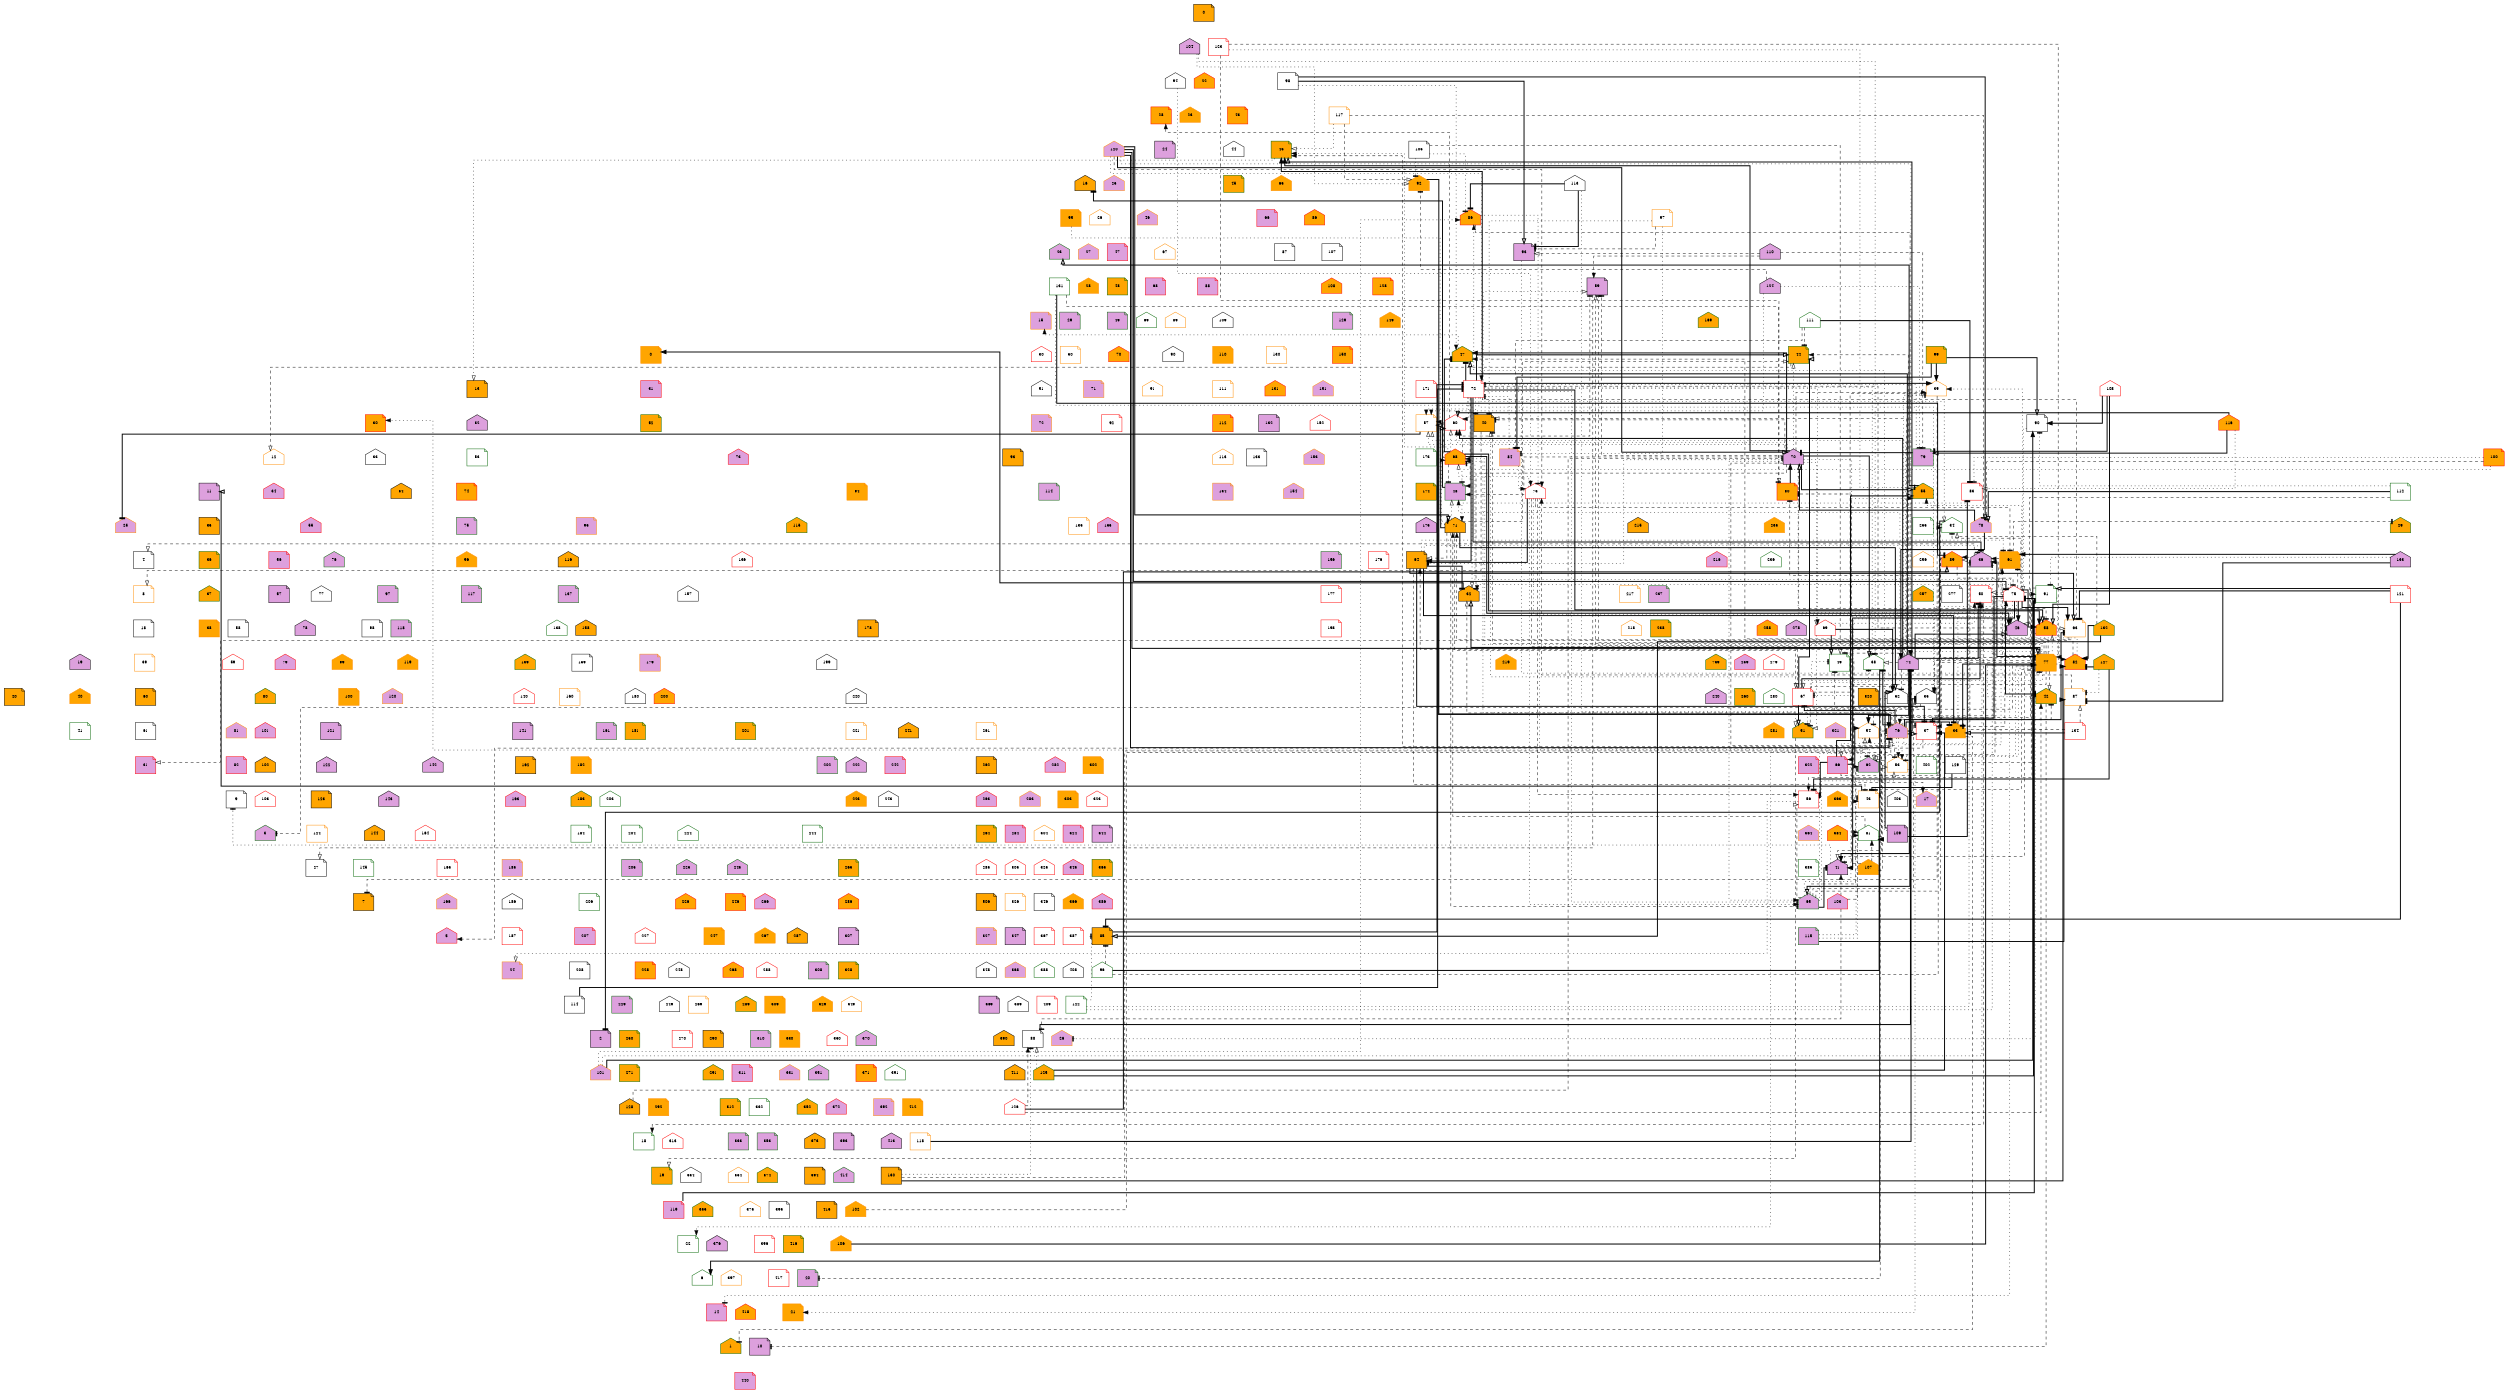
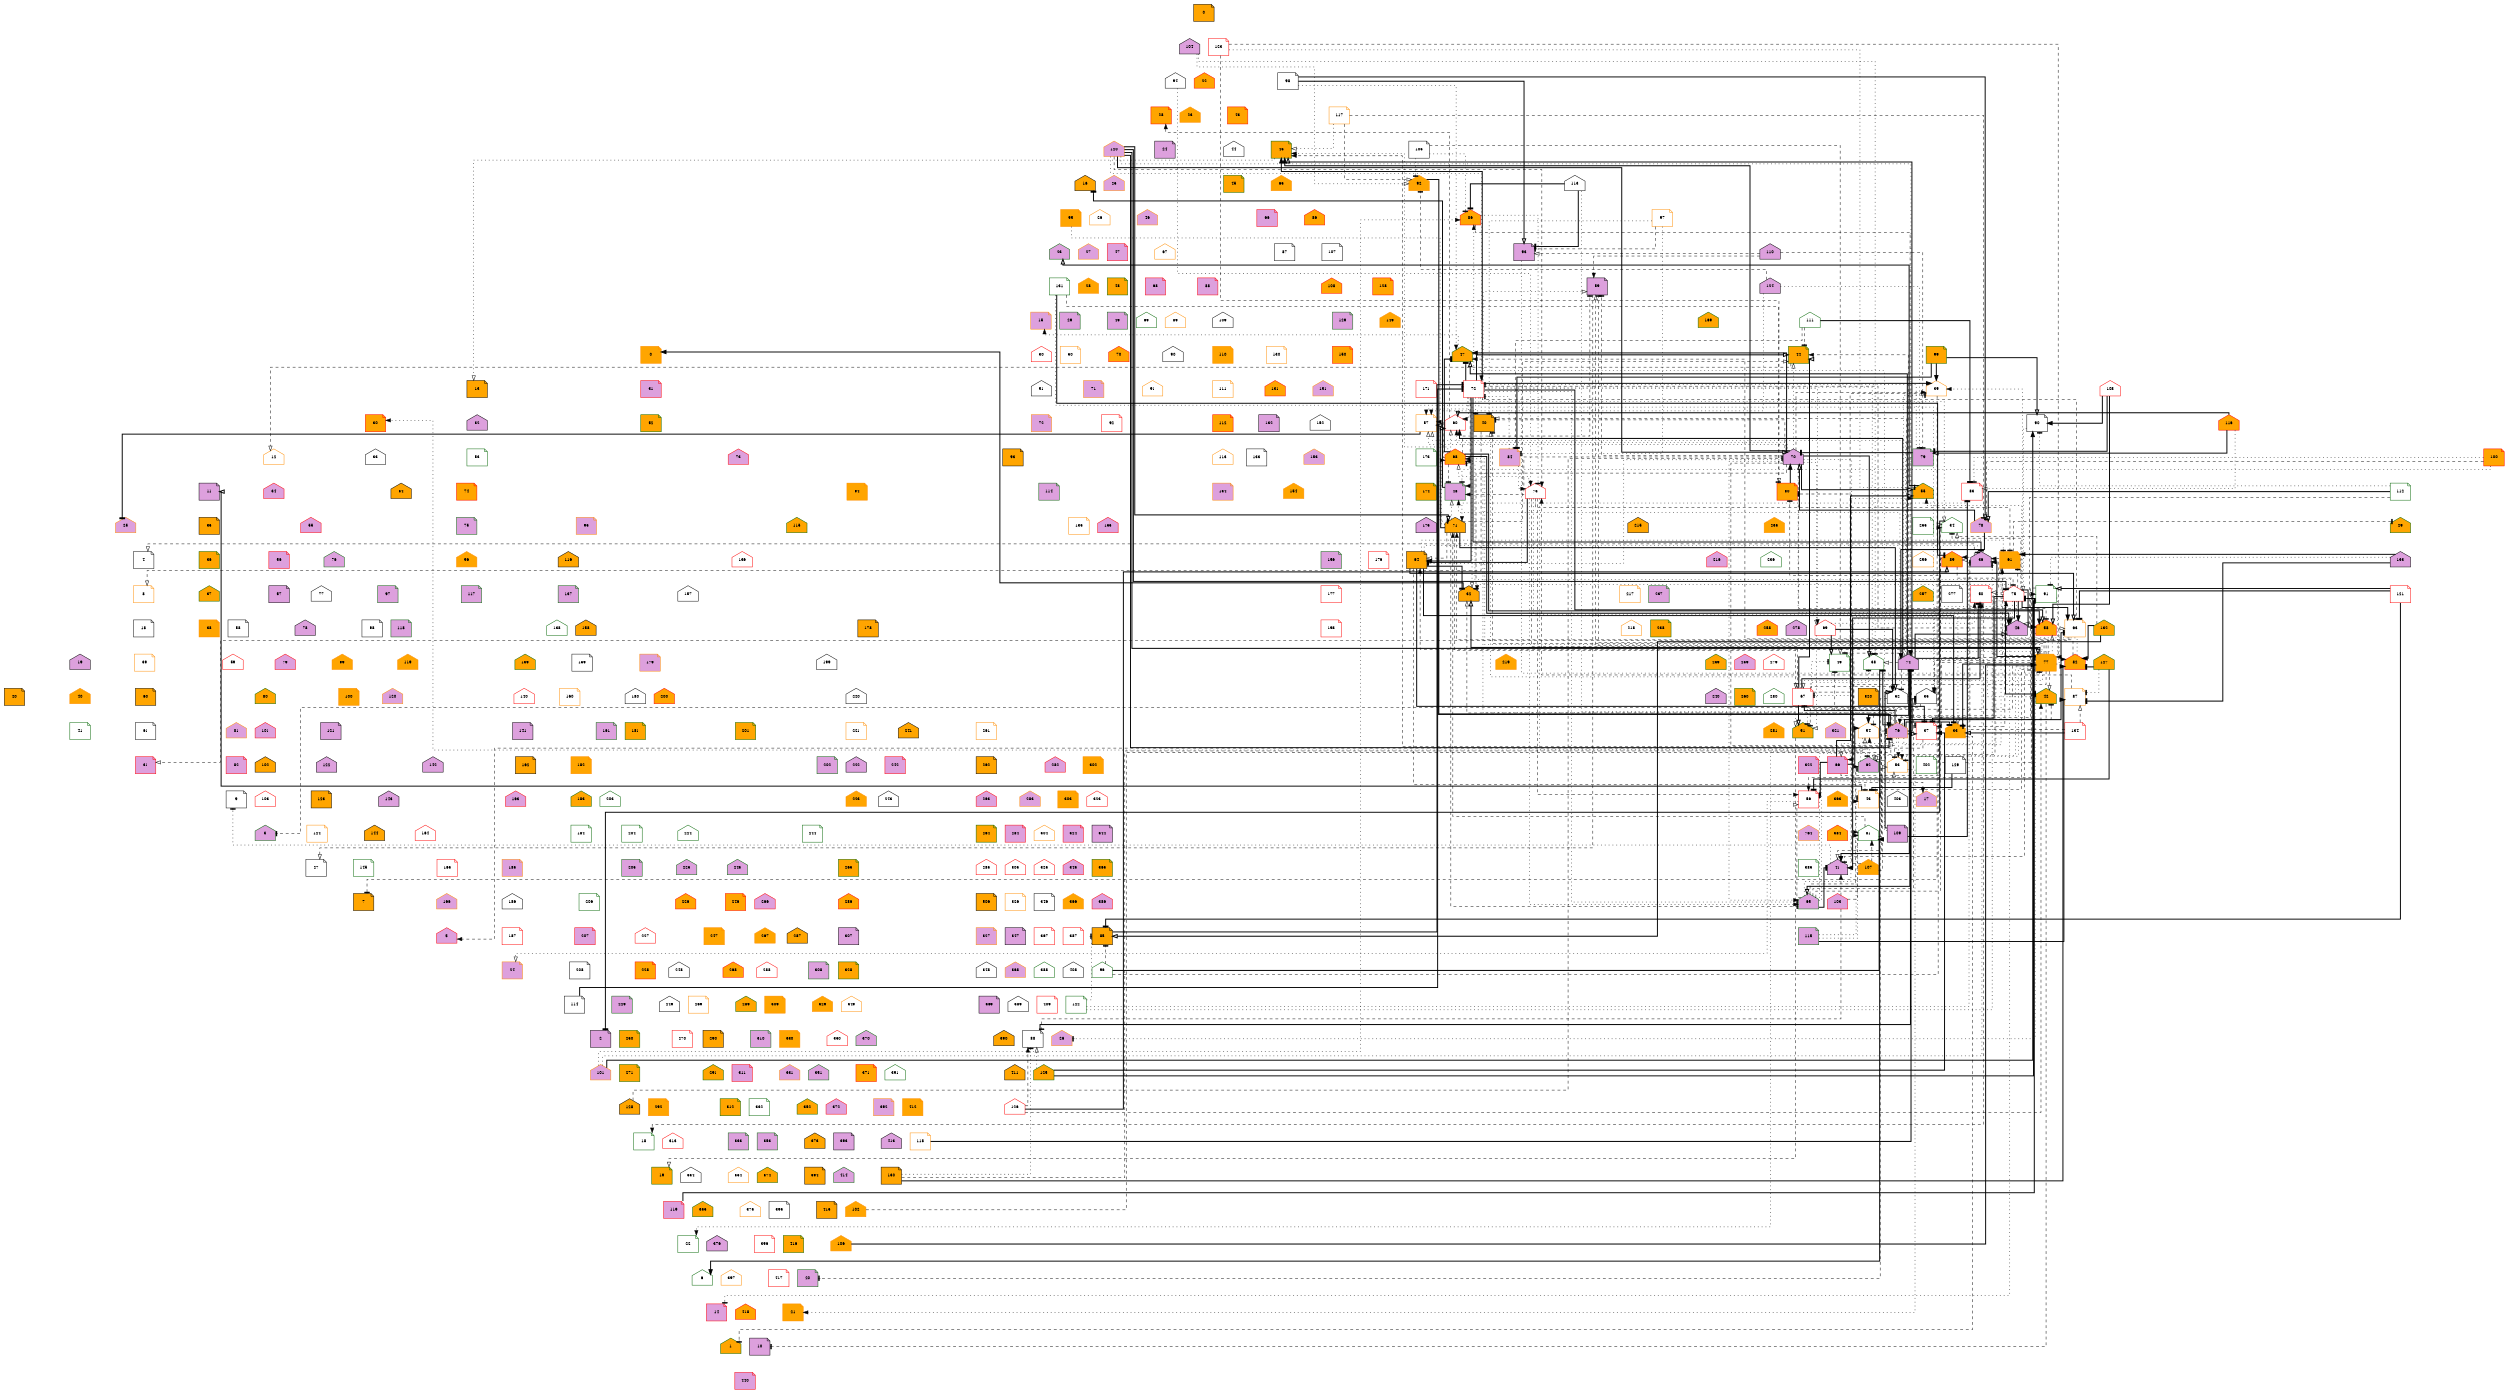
(1320, 423) -> (1320, 423)
(1294, 492) -> (1294, 492)
(1716, 663) -> (1716, 663)
(1809, 834) -> (1809, 834)
